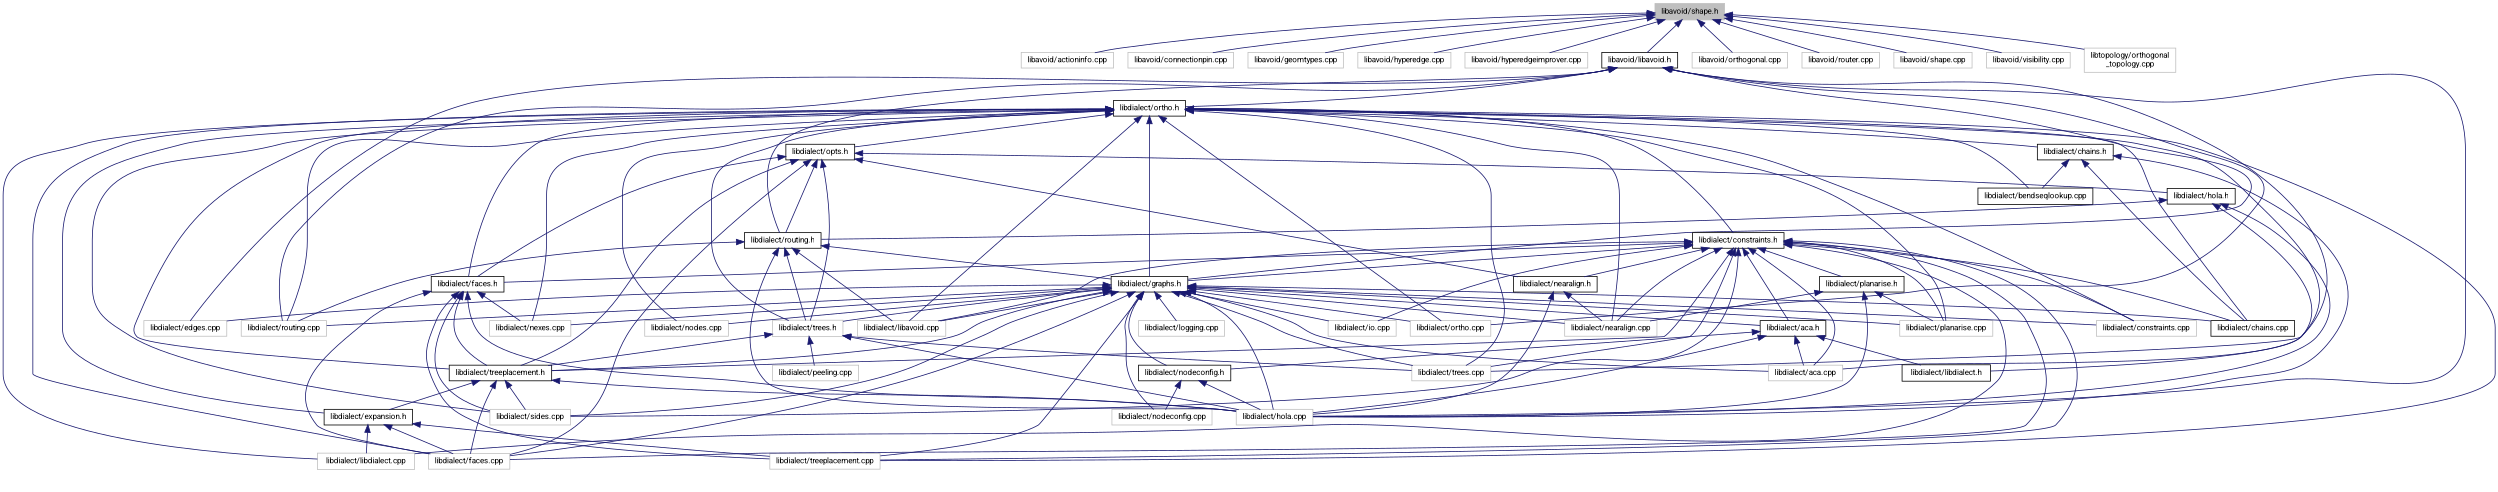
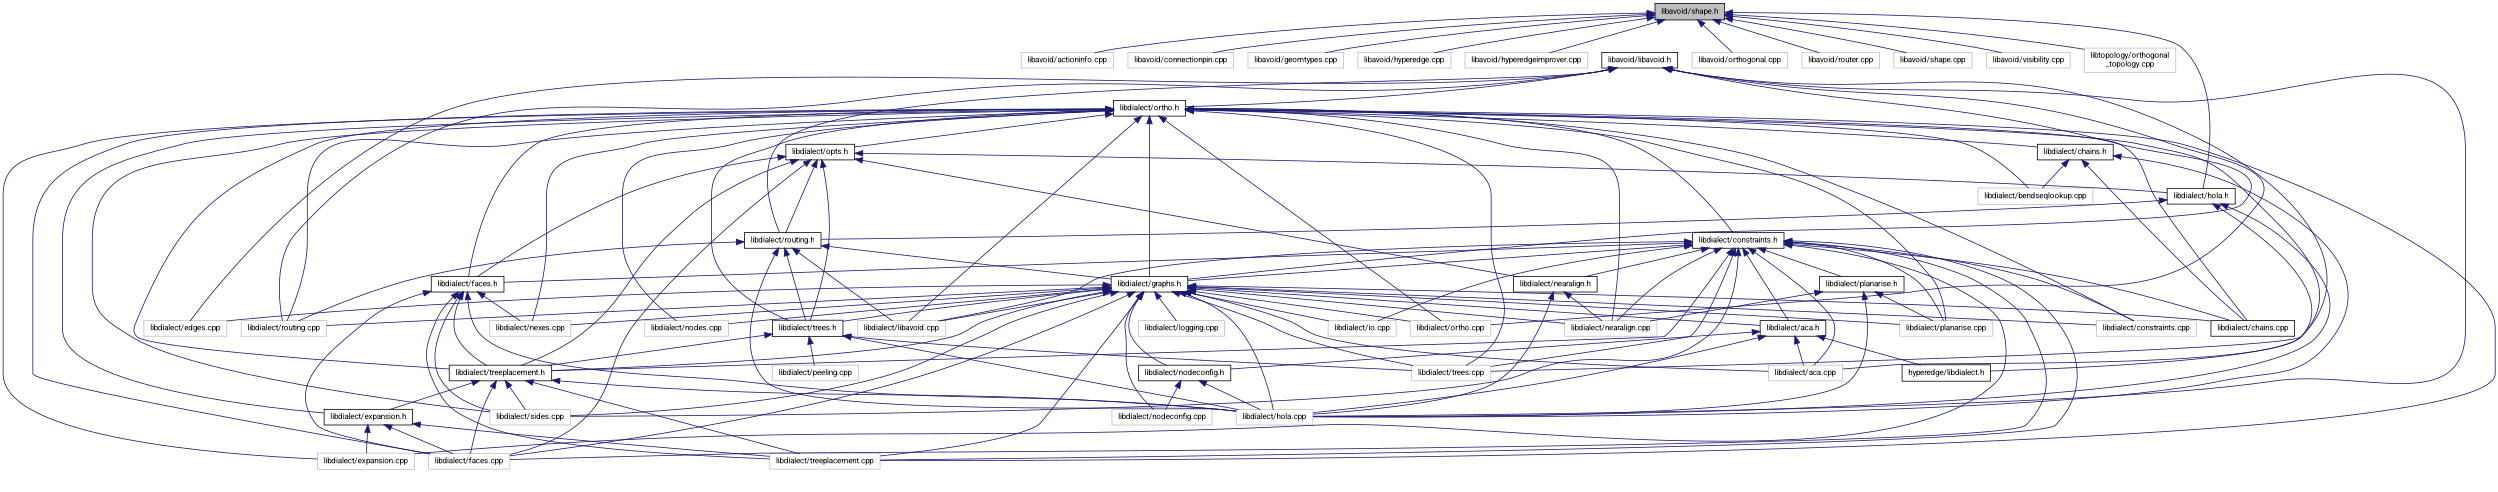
(1690, 12) -> (1690, 12)
(1662, 39) -> (2033, 22)
(2035, 196) -> (2035, 196)
(808, 328) -> (808, 328)
(1946, 373) -> (1946, 373)
none -> (680, 422)
(366, 461) -> (366, 461)
